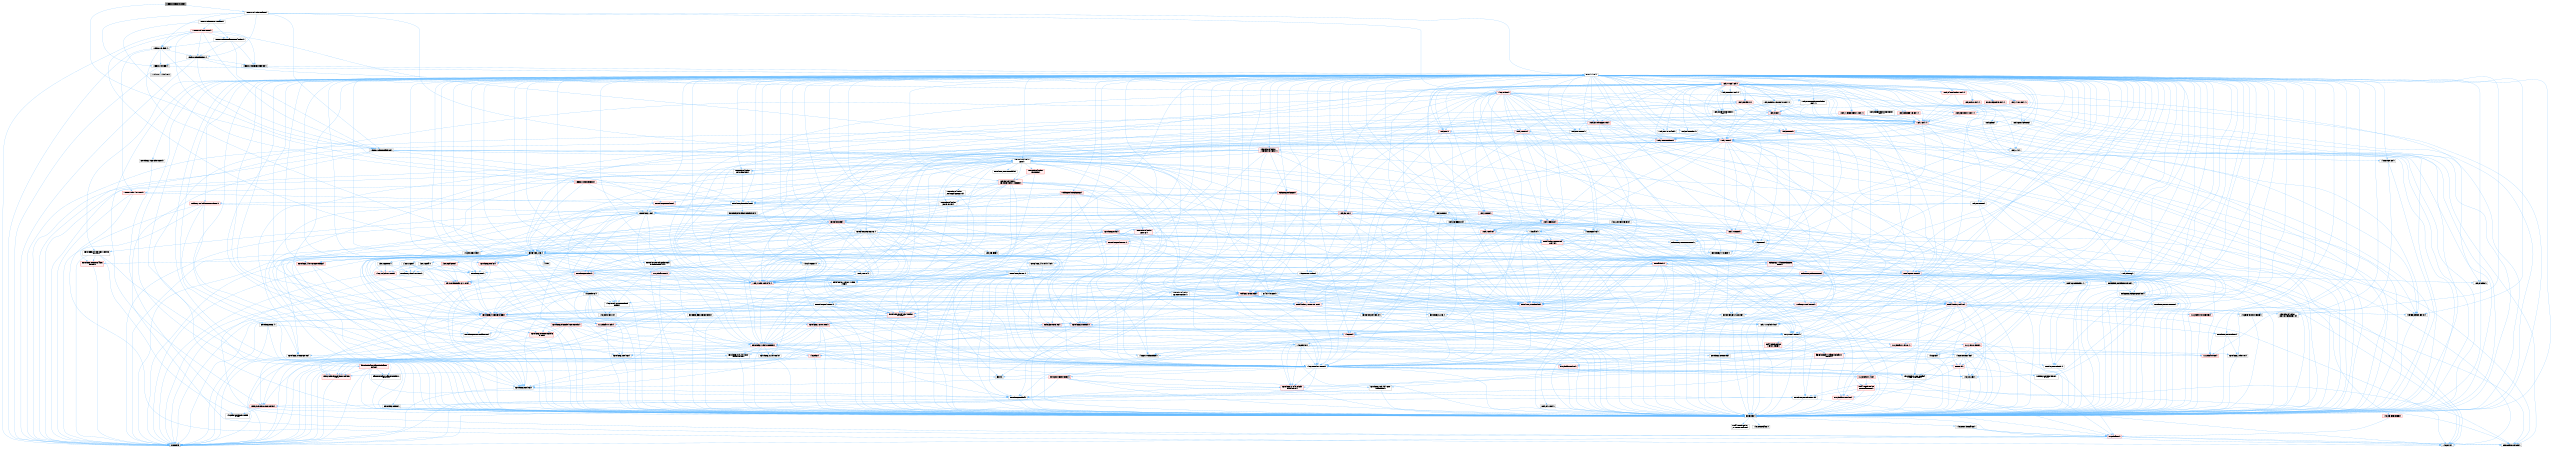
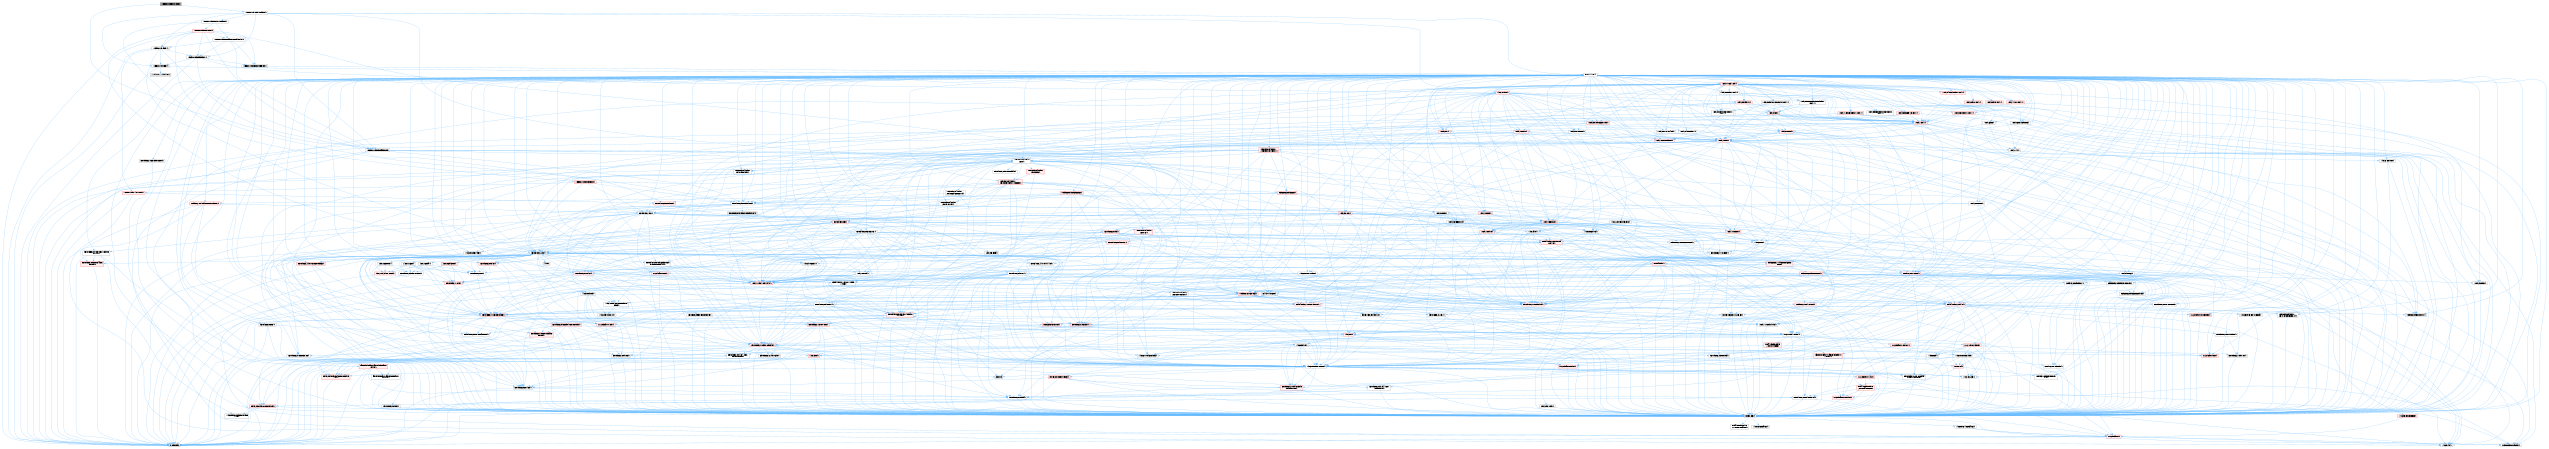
(1995, 102) -> (1994, 102)
(458, 283) -> (453, 283)
